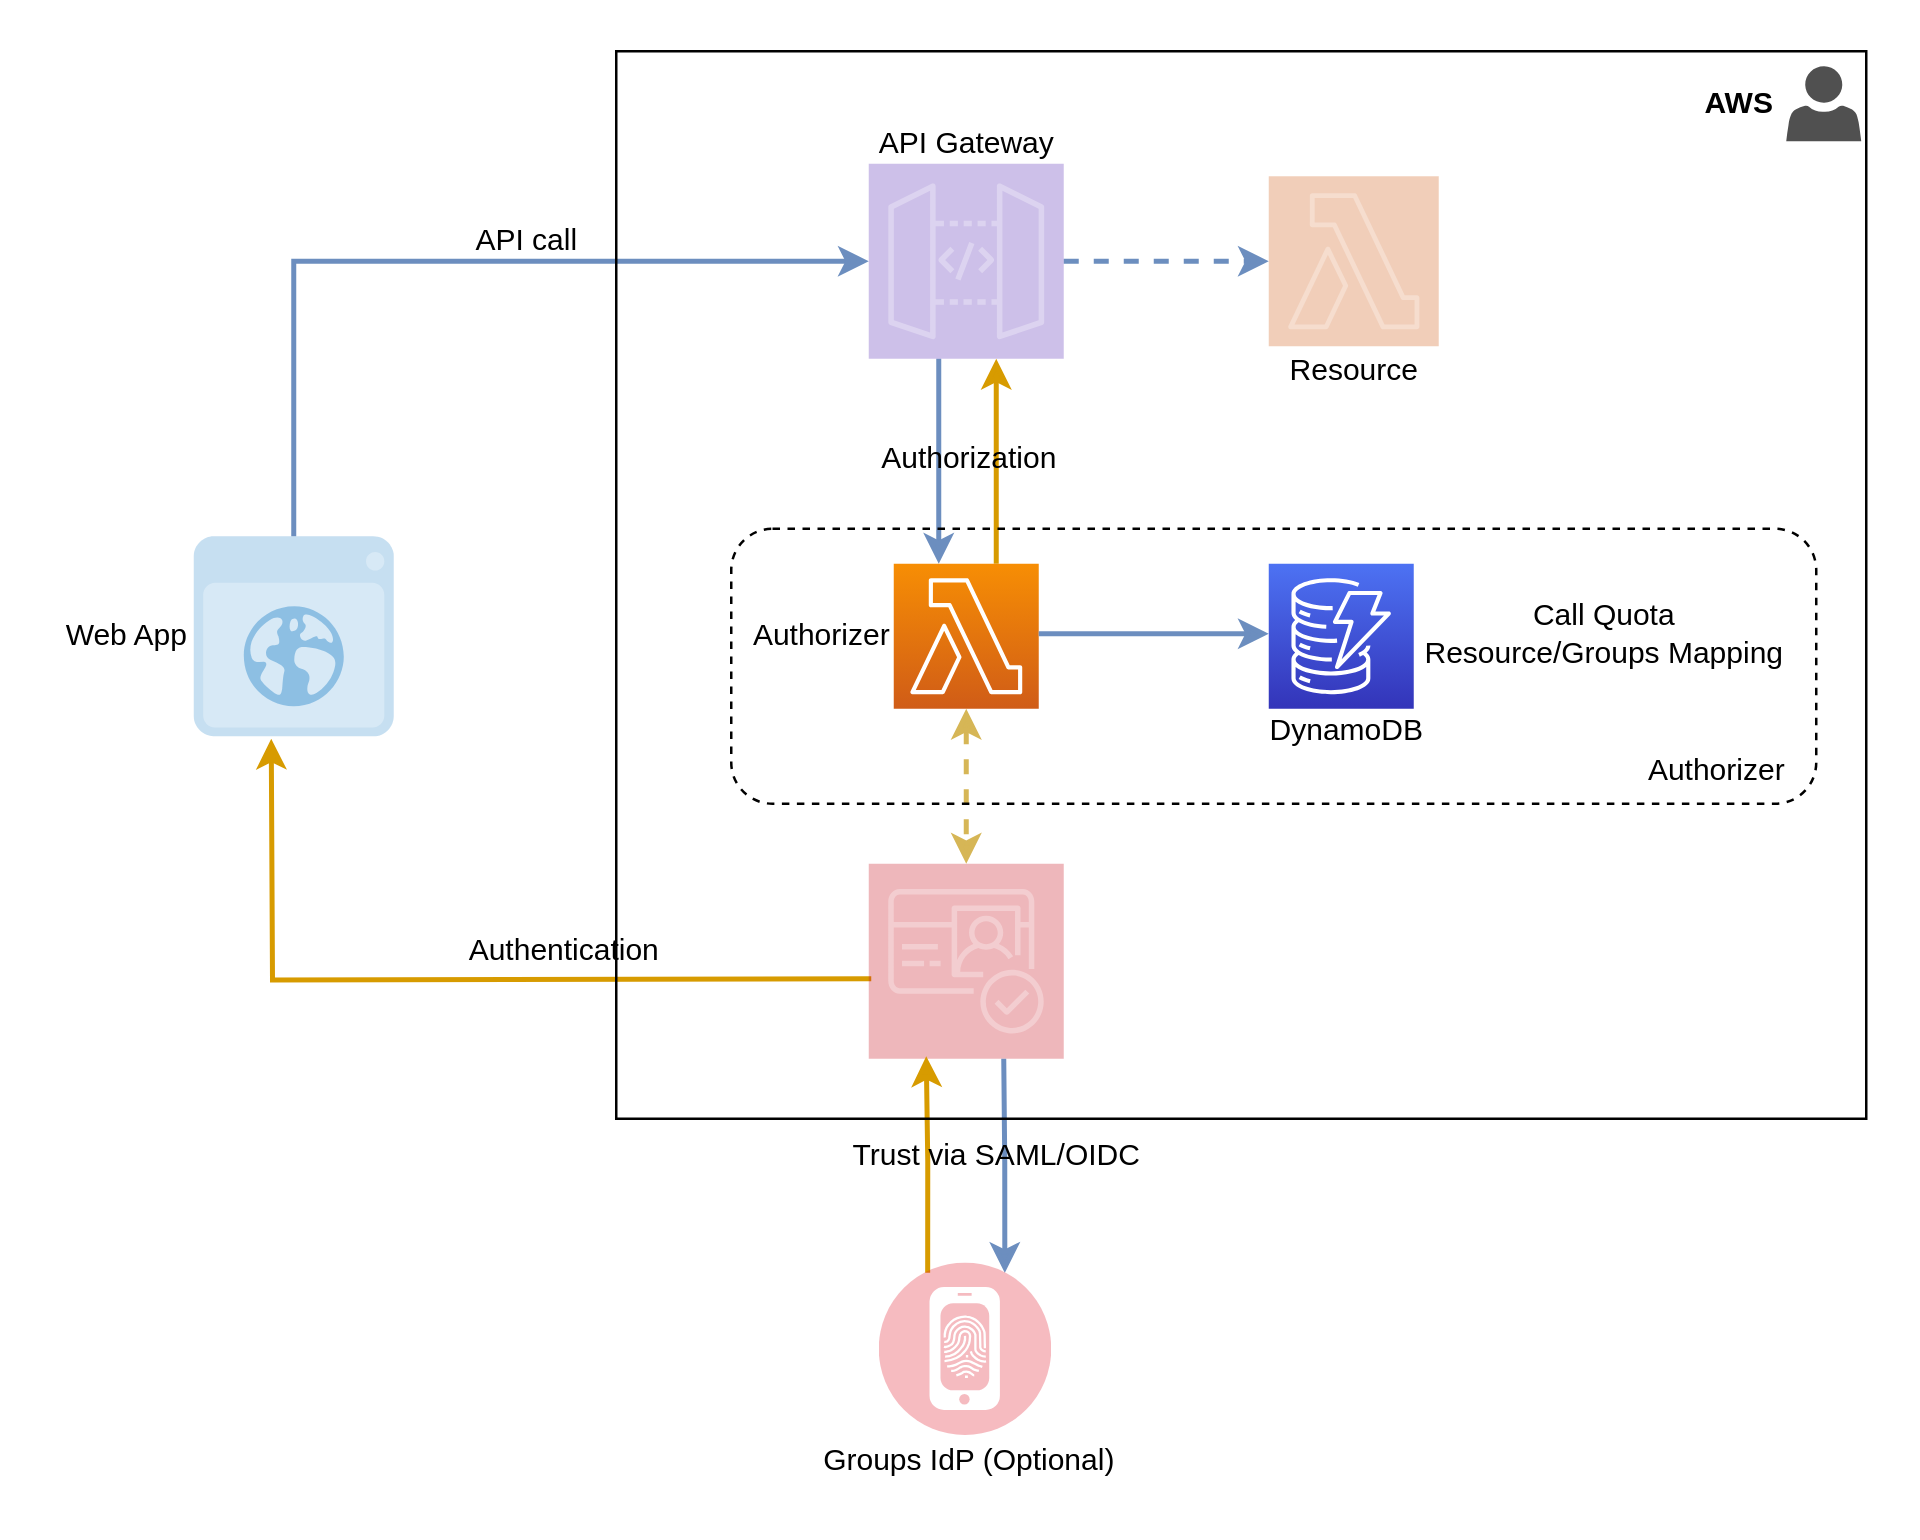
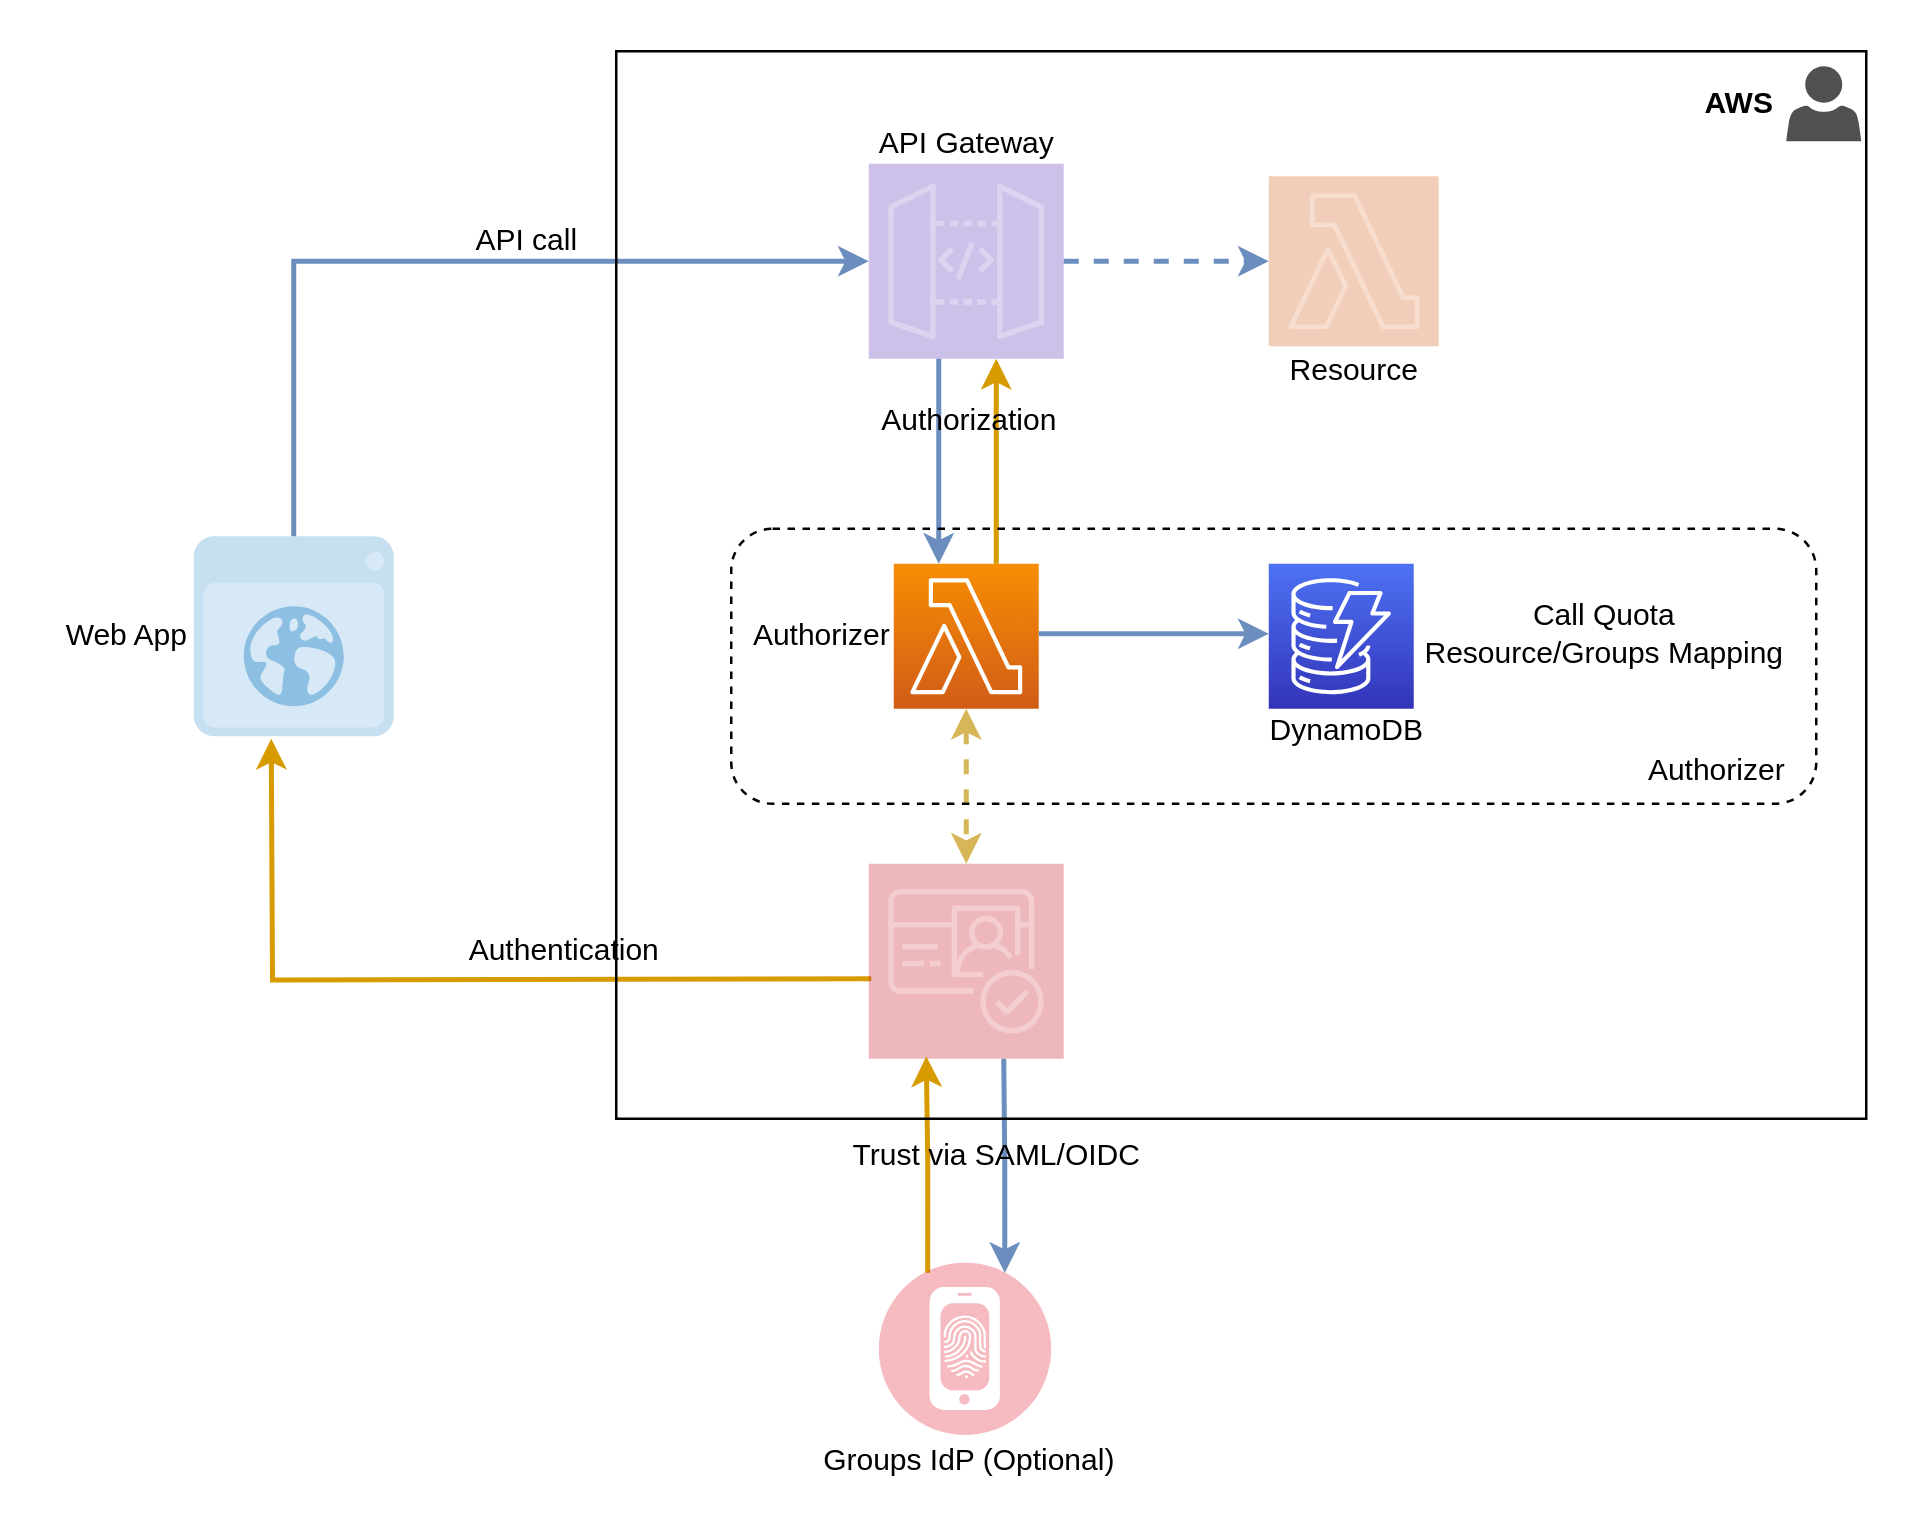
(969, 459) -> (969, 421)
